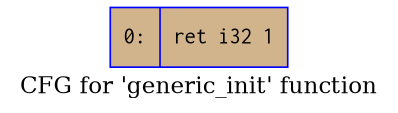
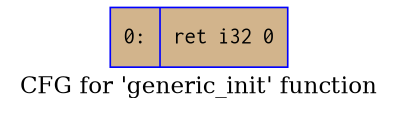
(224, 36) -> (224, 36)
